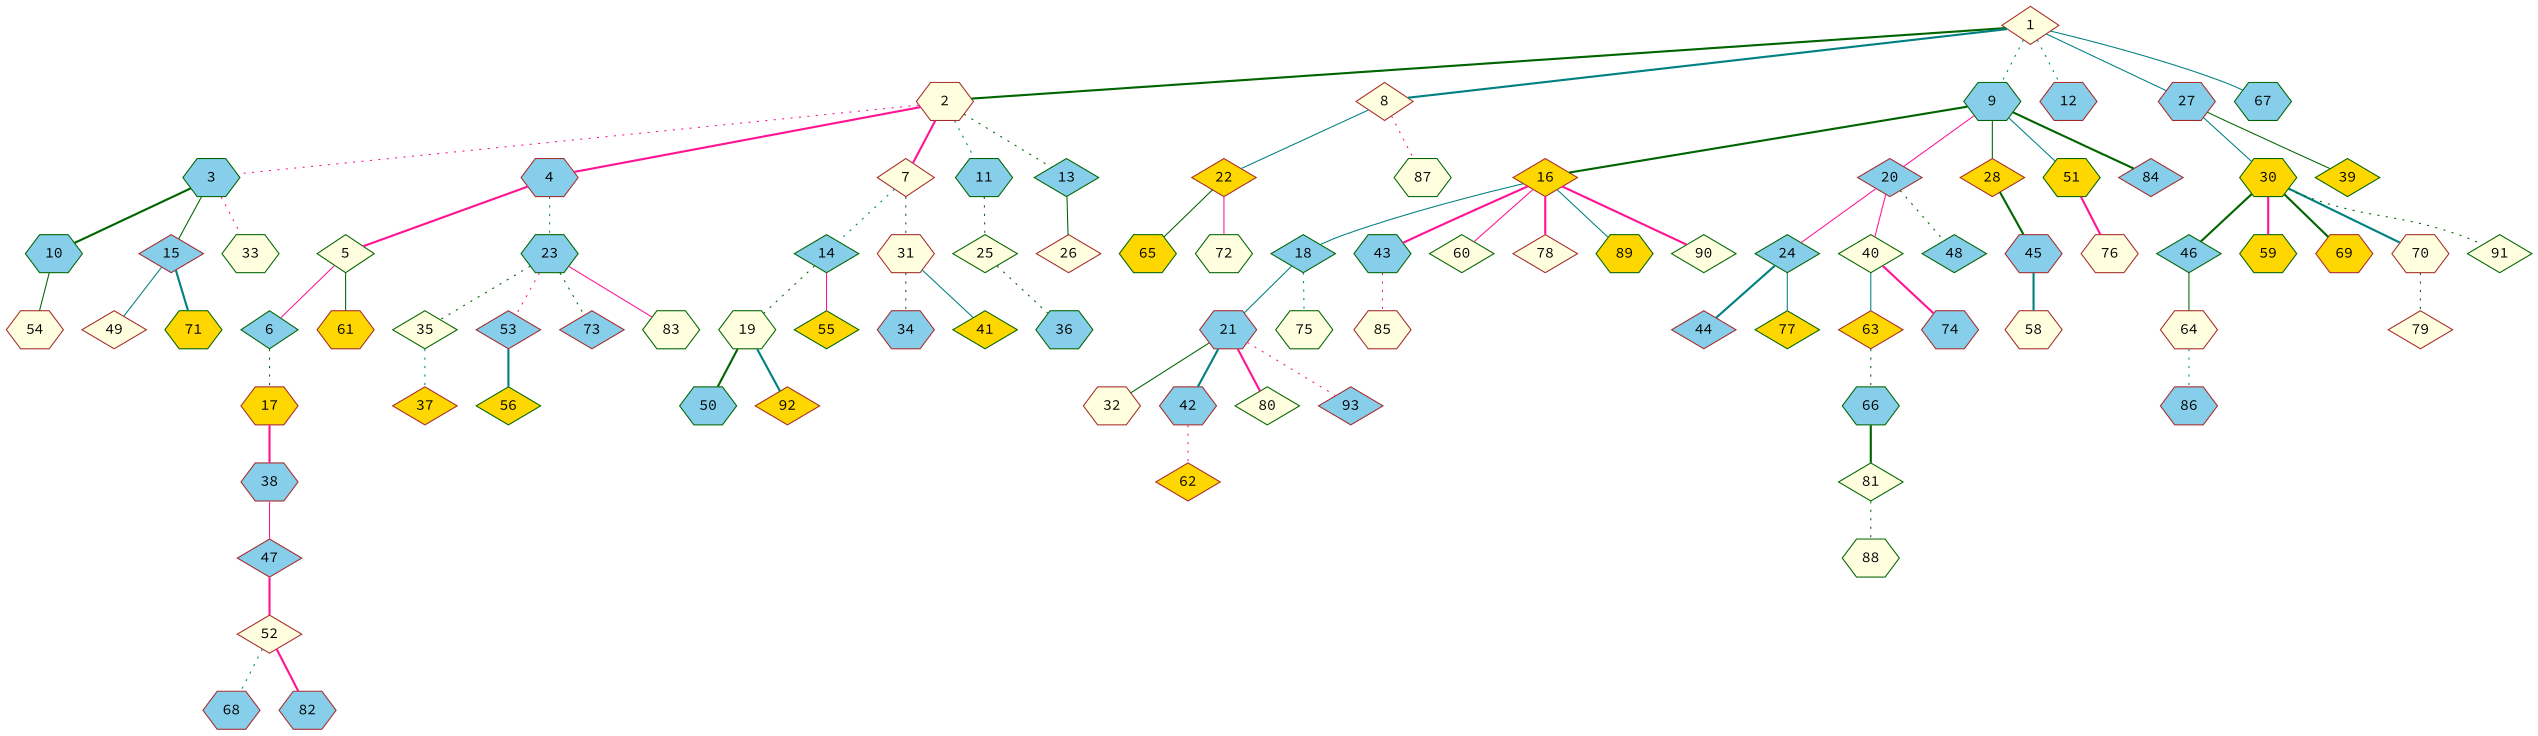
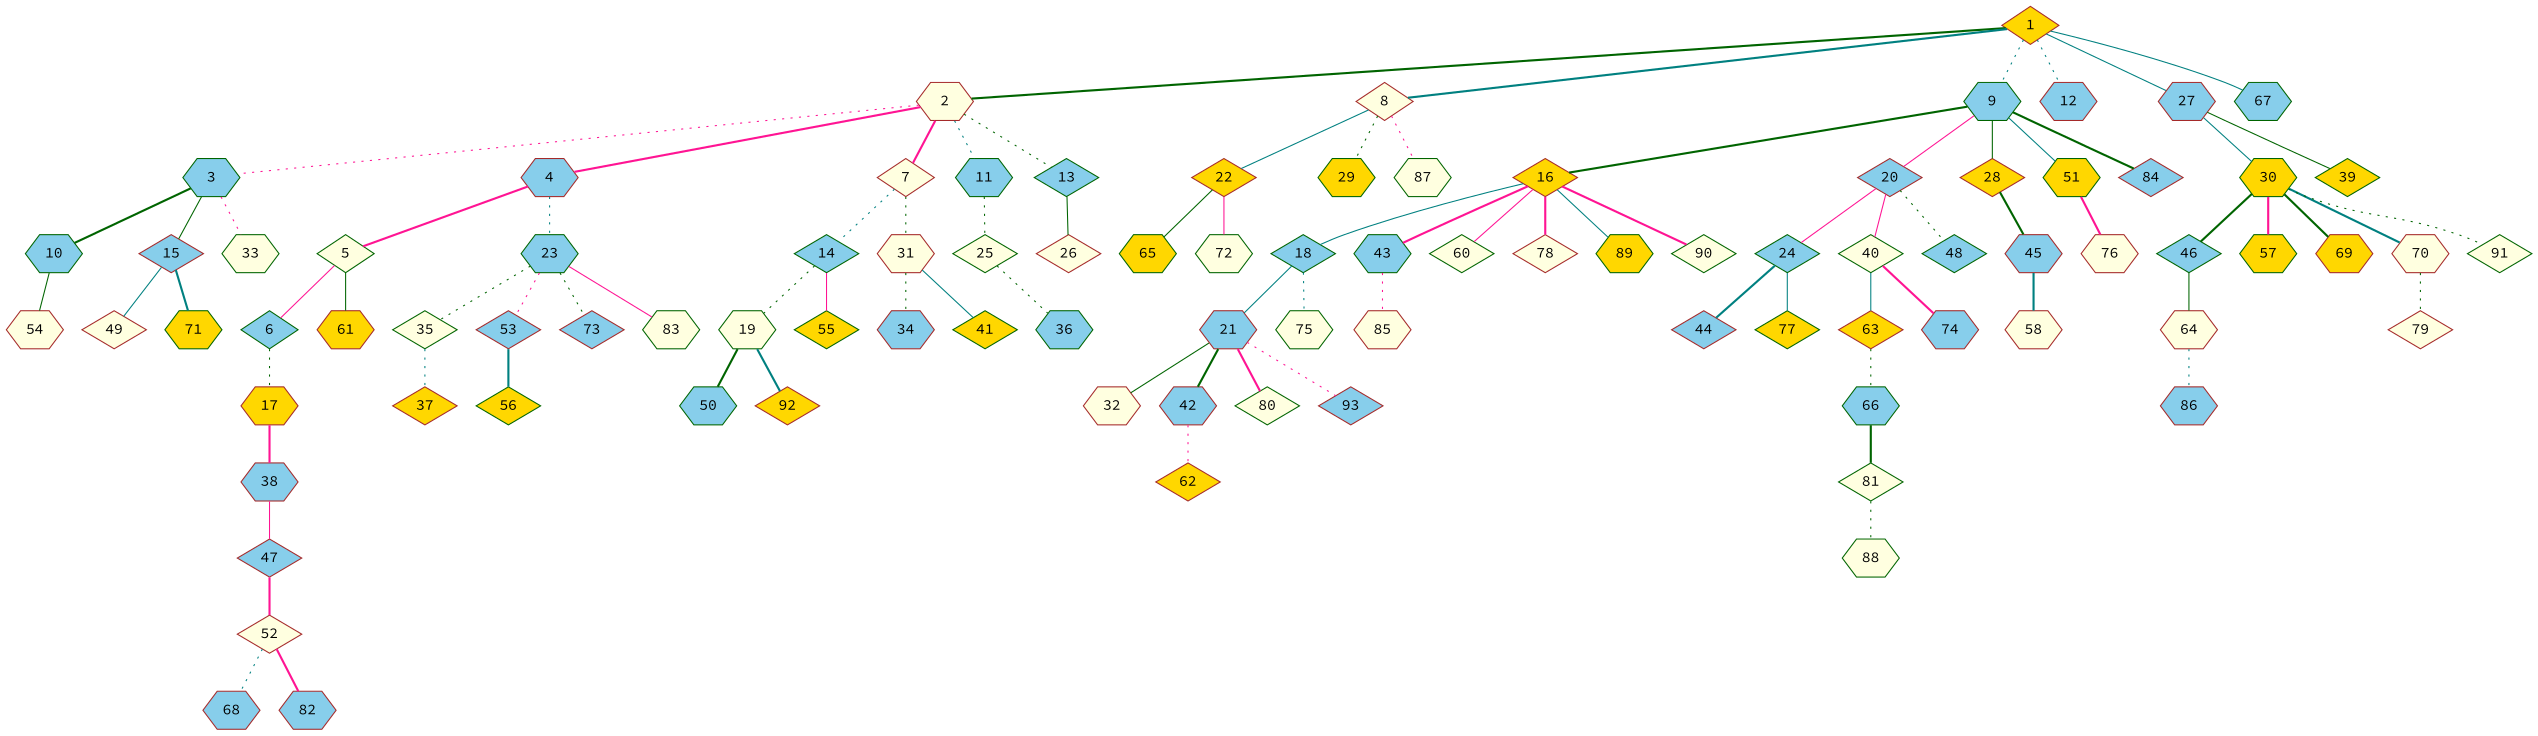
(2030, 25) -> (2030, 25)
none -> (1347, 178)
(2268, 254) -> (2268, 254)
(1208, 368) -> (1208, 368)
